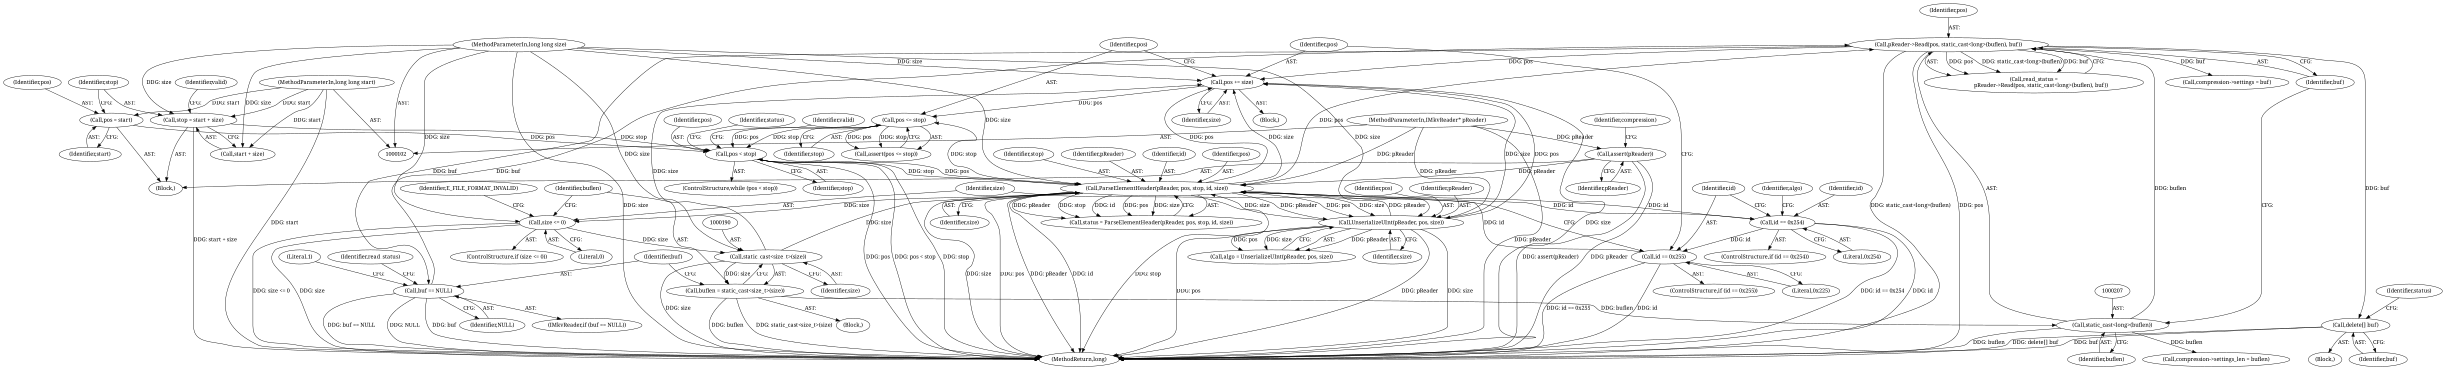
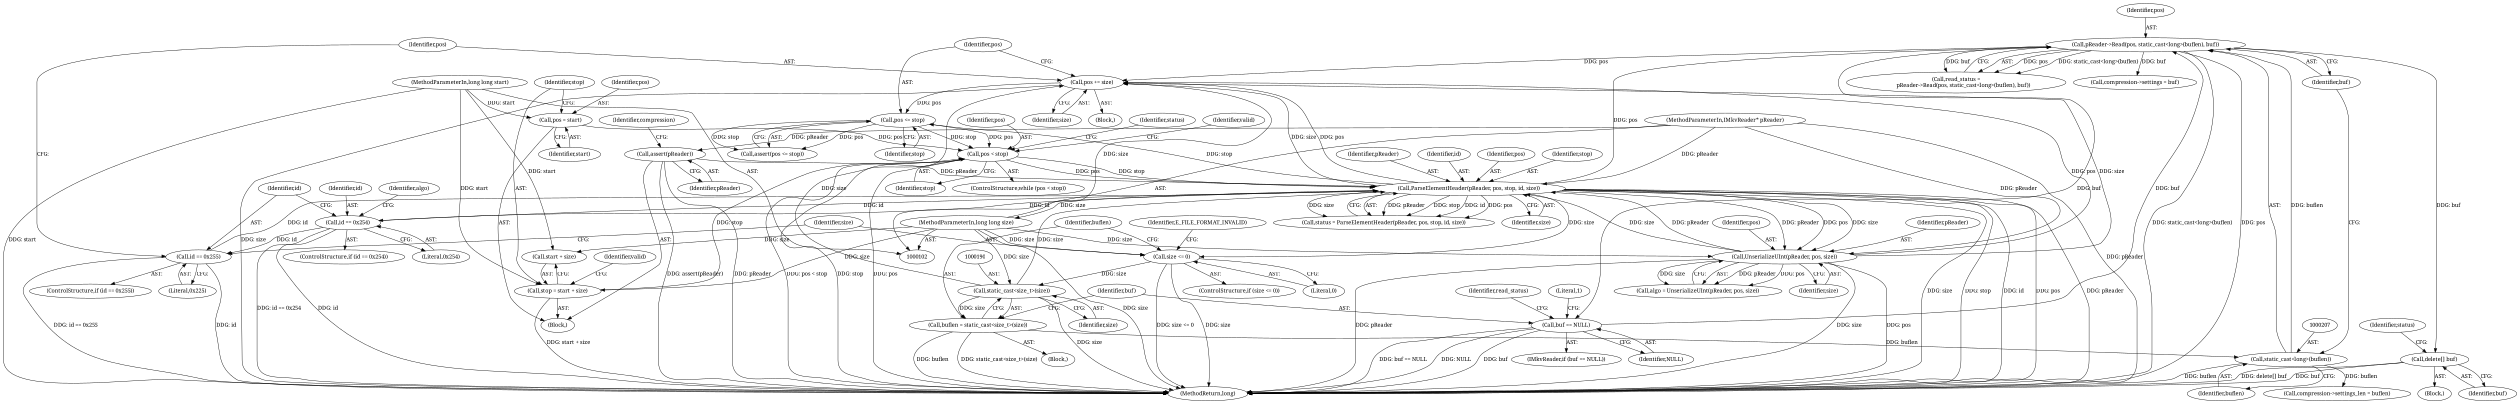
(837, 77) -> (1197, 195)
